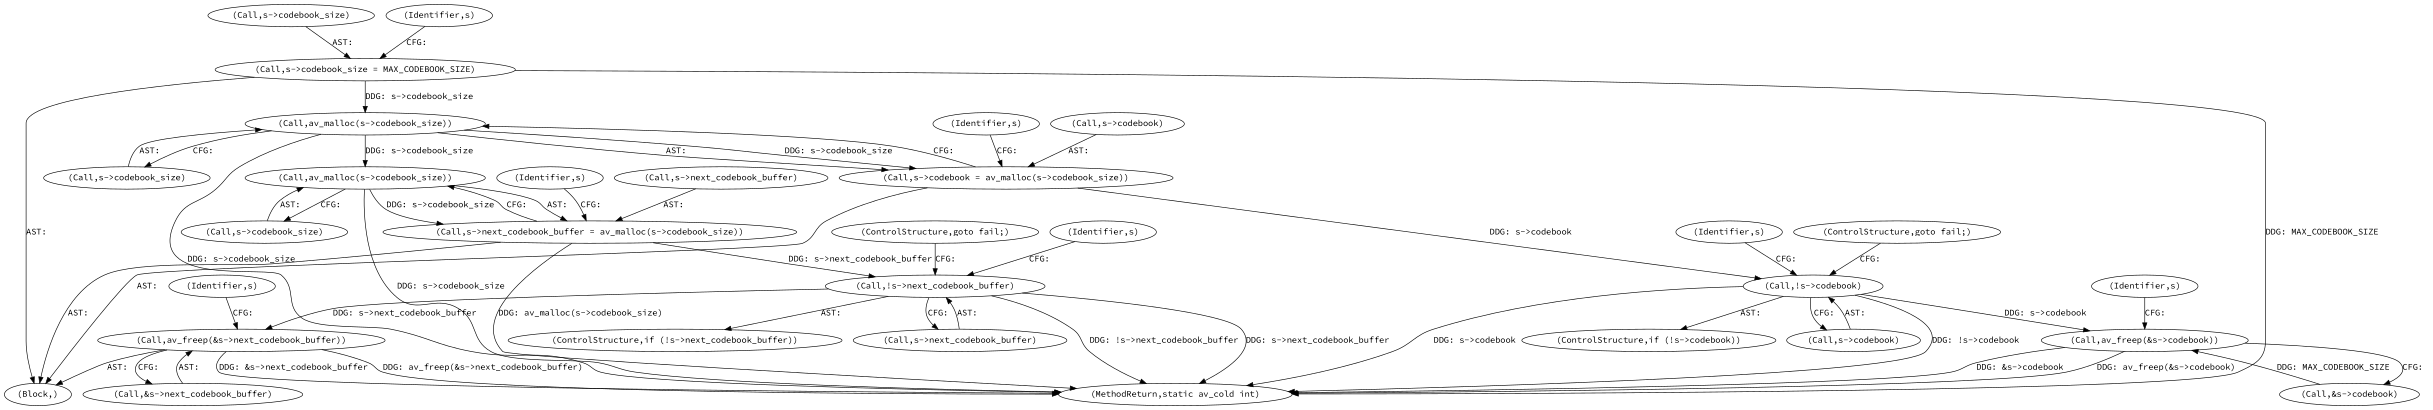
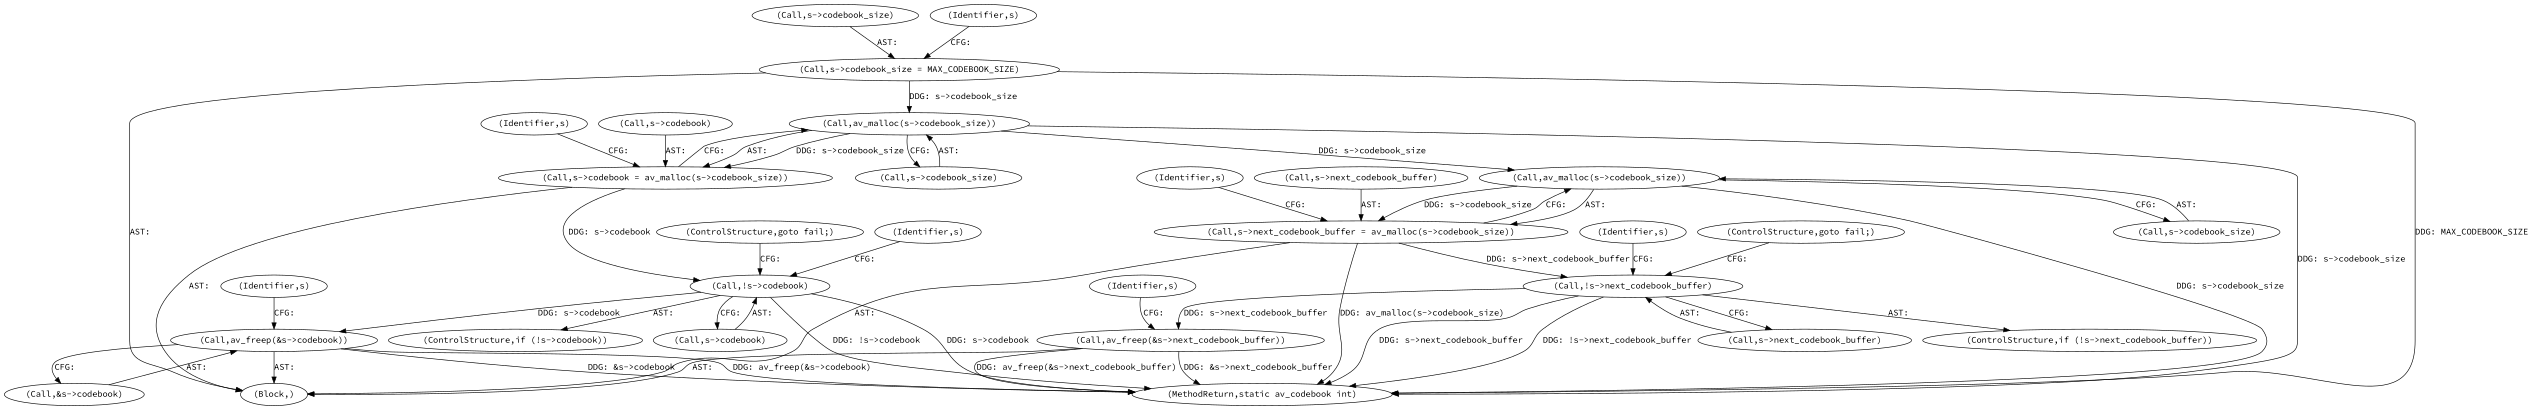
none -> (274, 364)
(2333, 367) -> (199, 367)
(193, 394) -> none
(1175, 394) -> (1262, 394)
